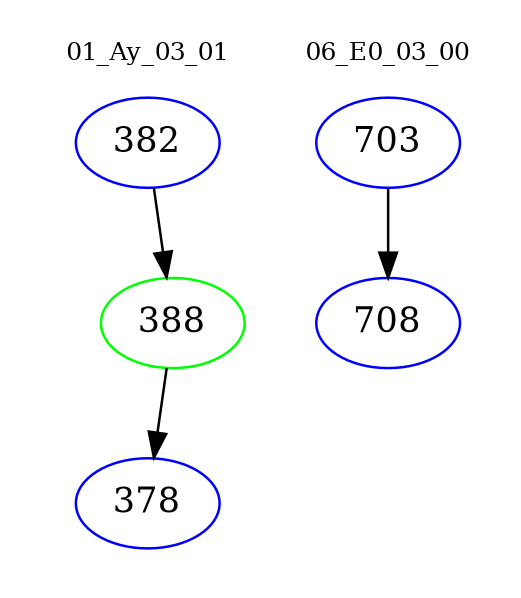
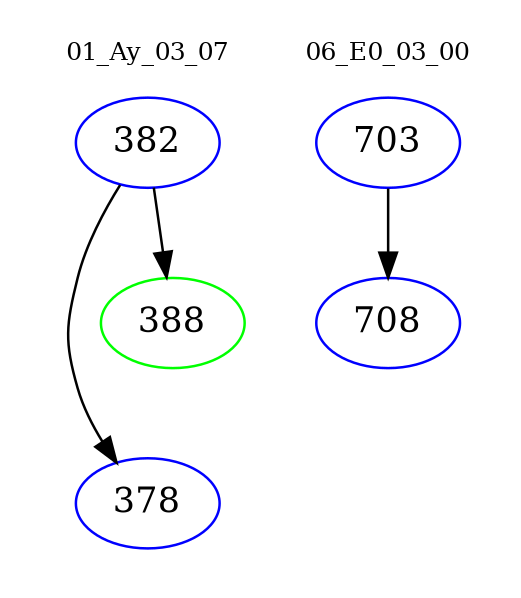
(148, 54) -> (148, 54)
(162, 400) -> (70, 312)
